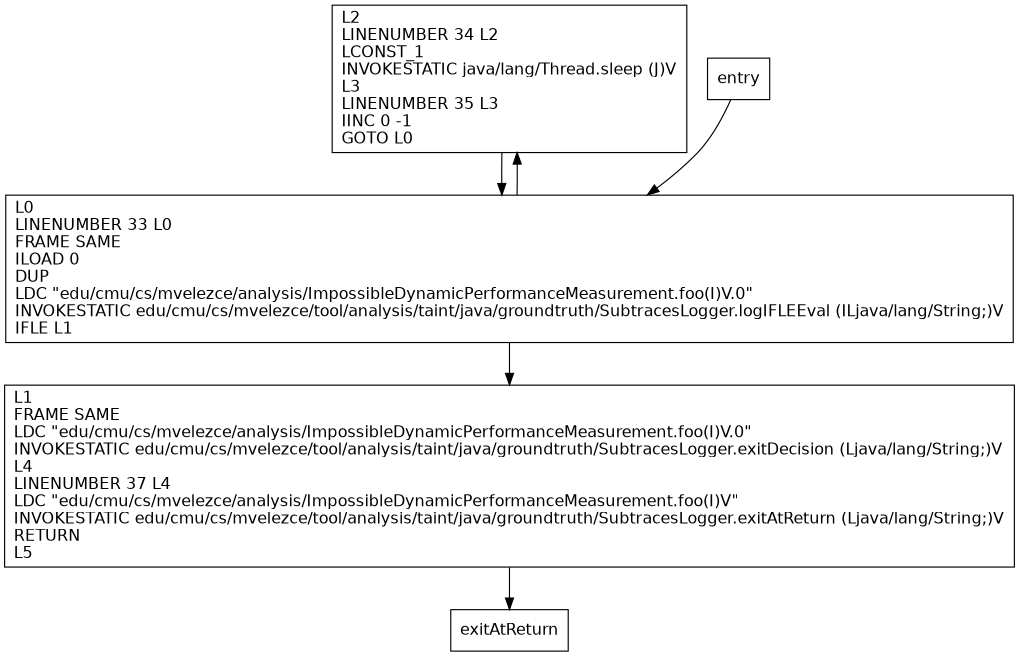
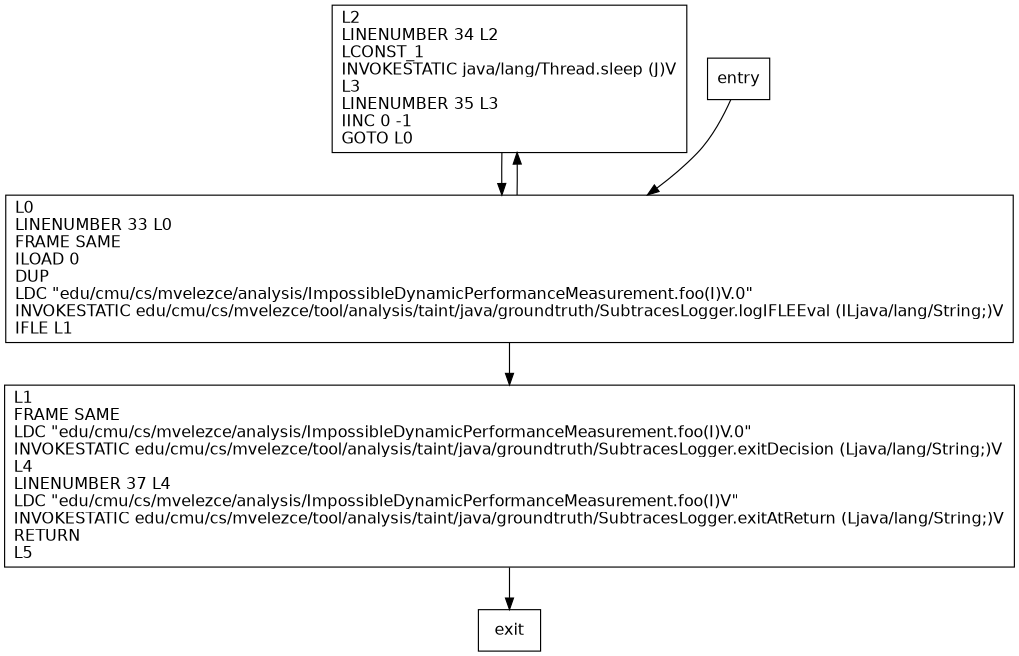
(509, 630) -> (509, 630)
